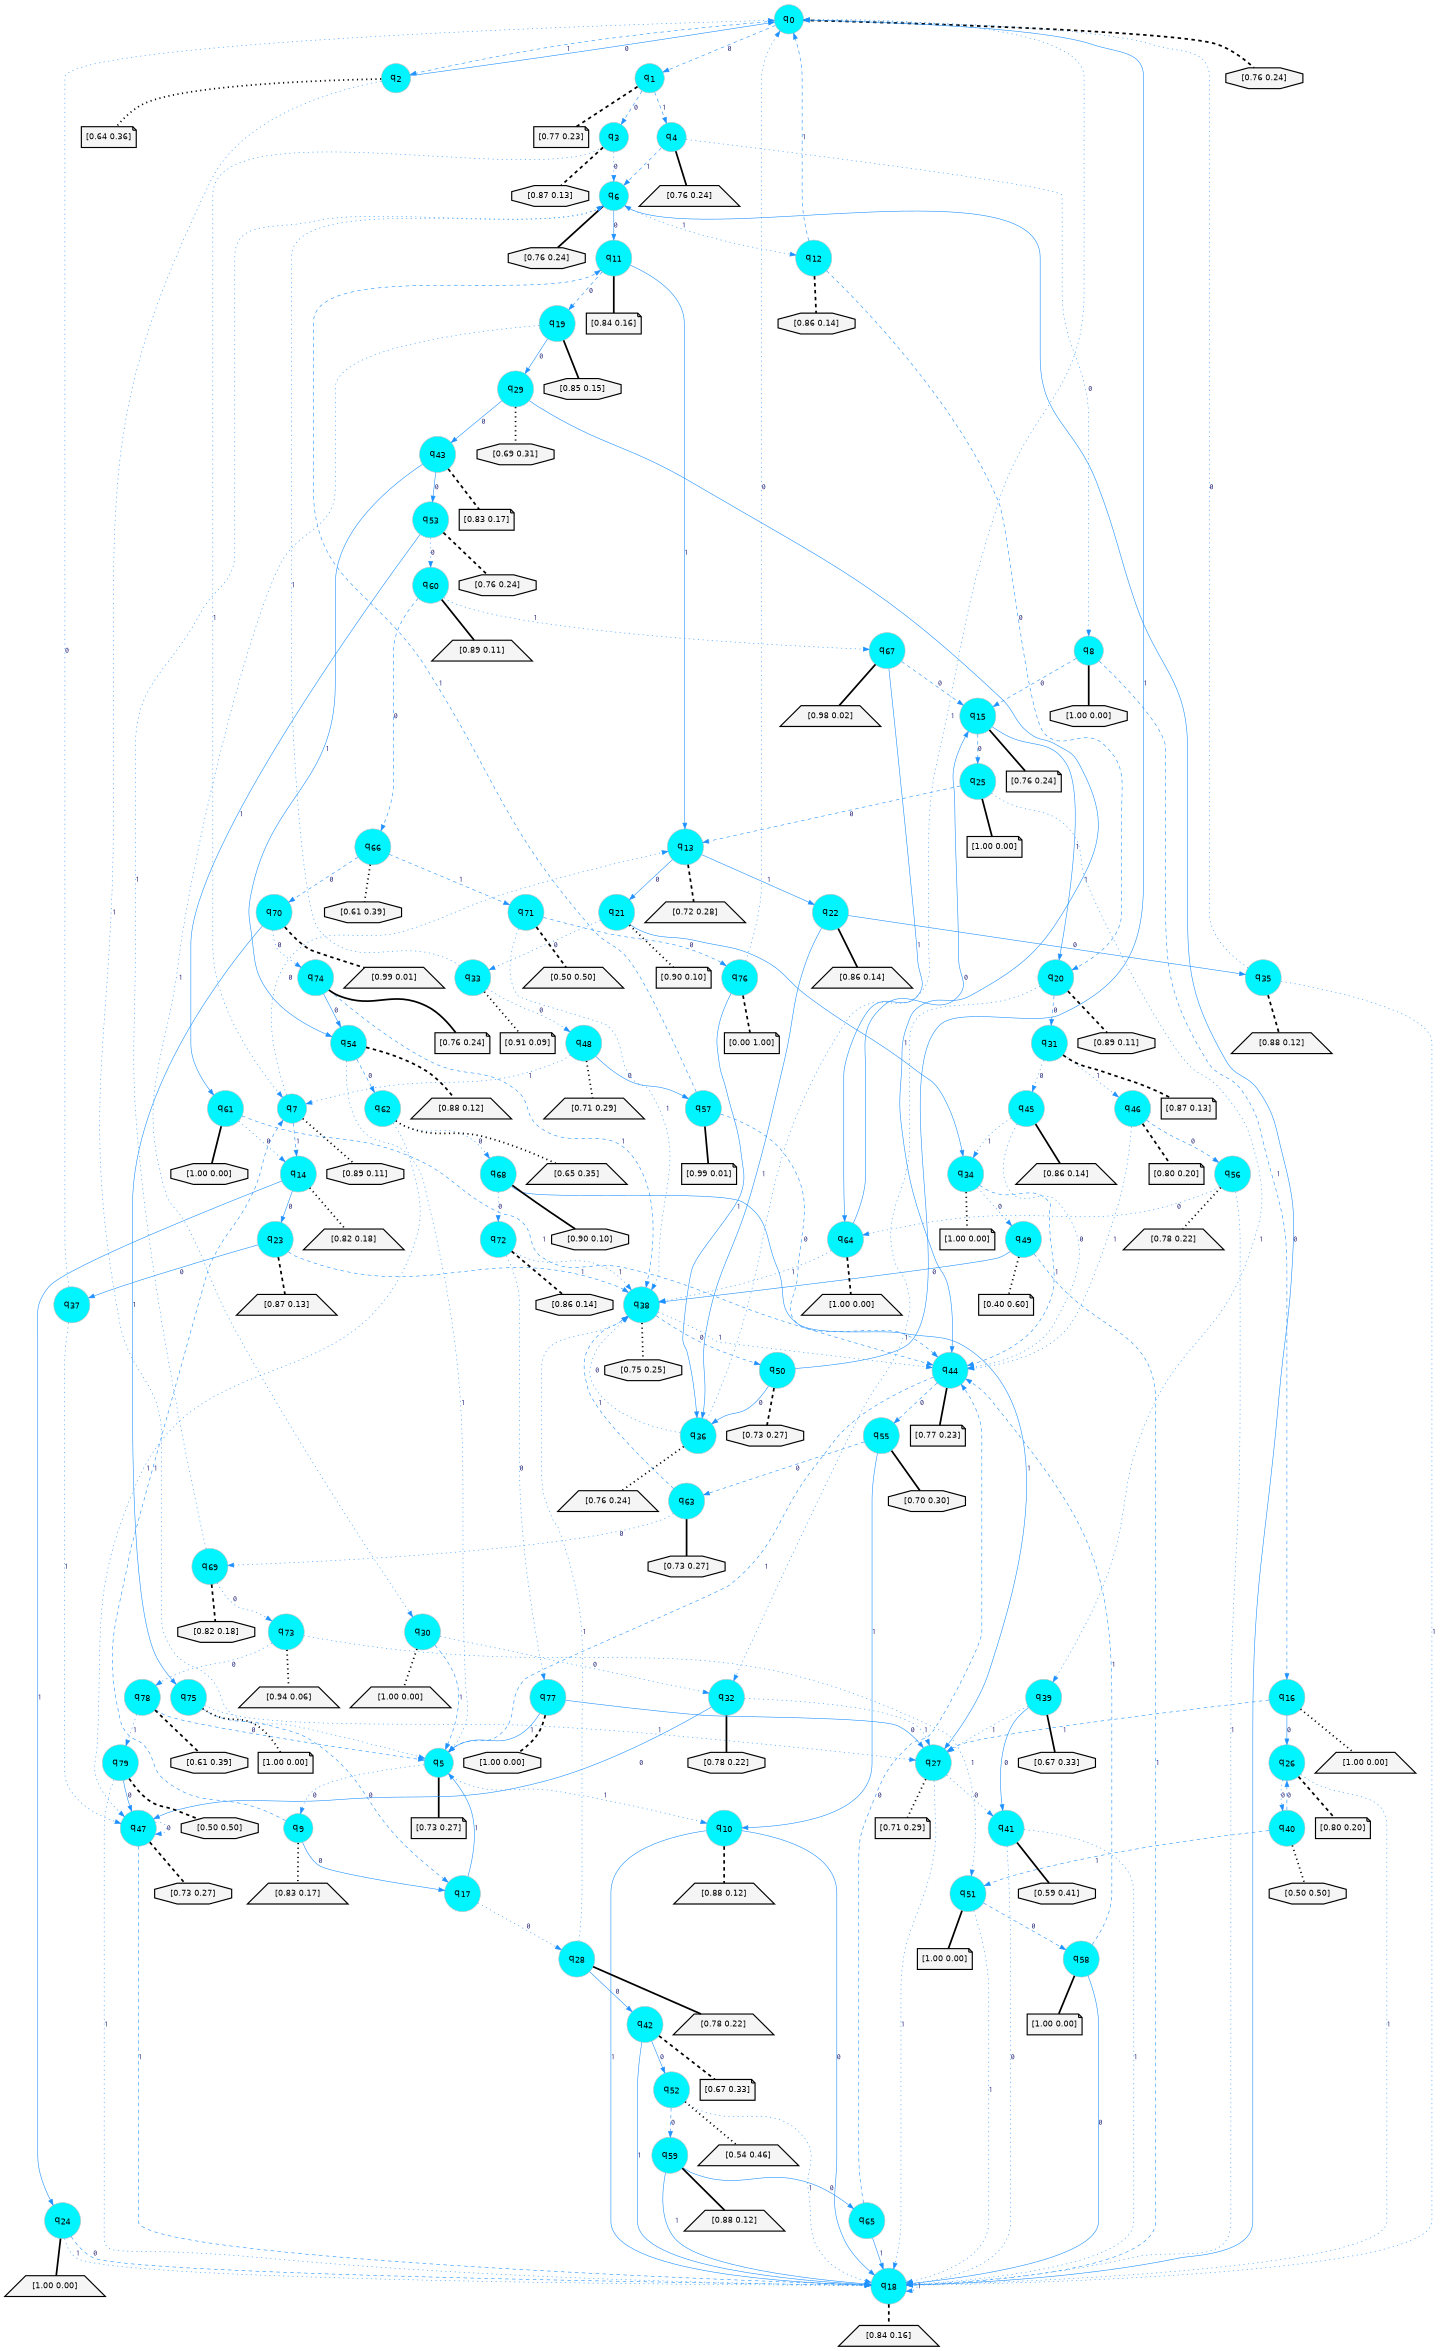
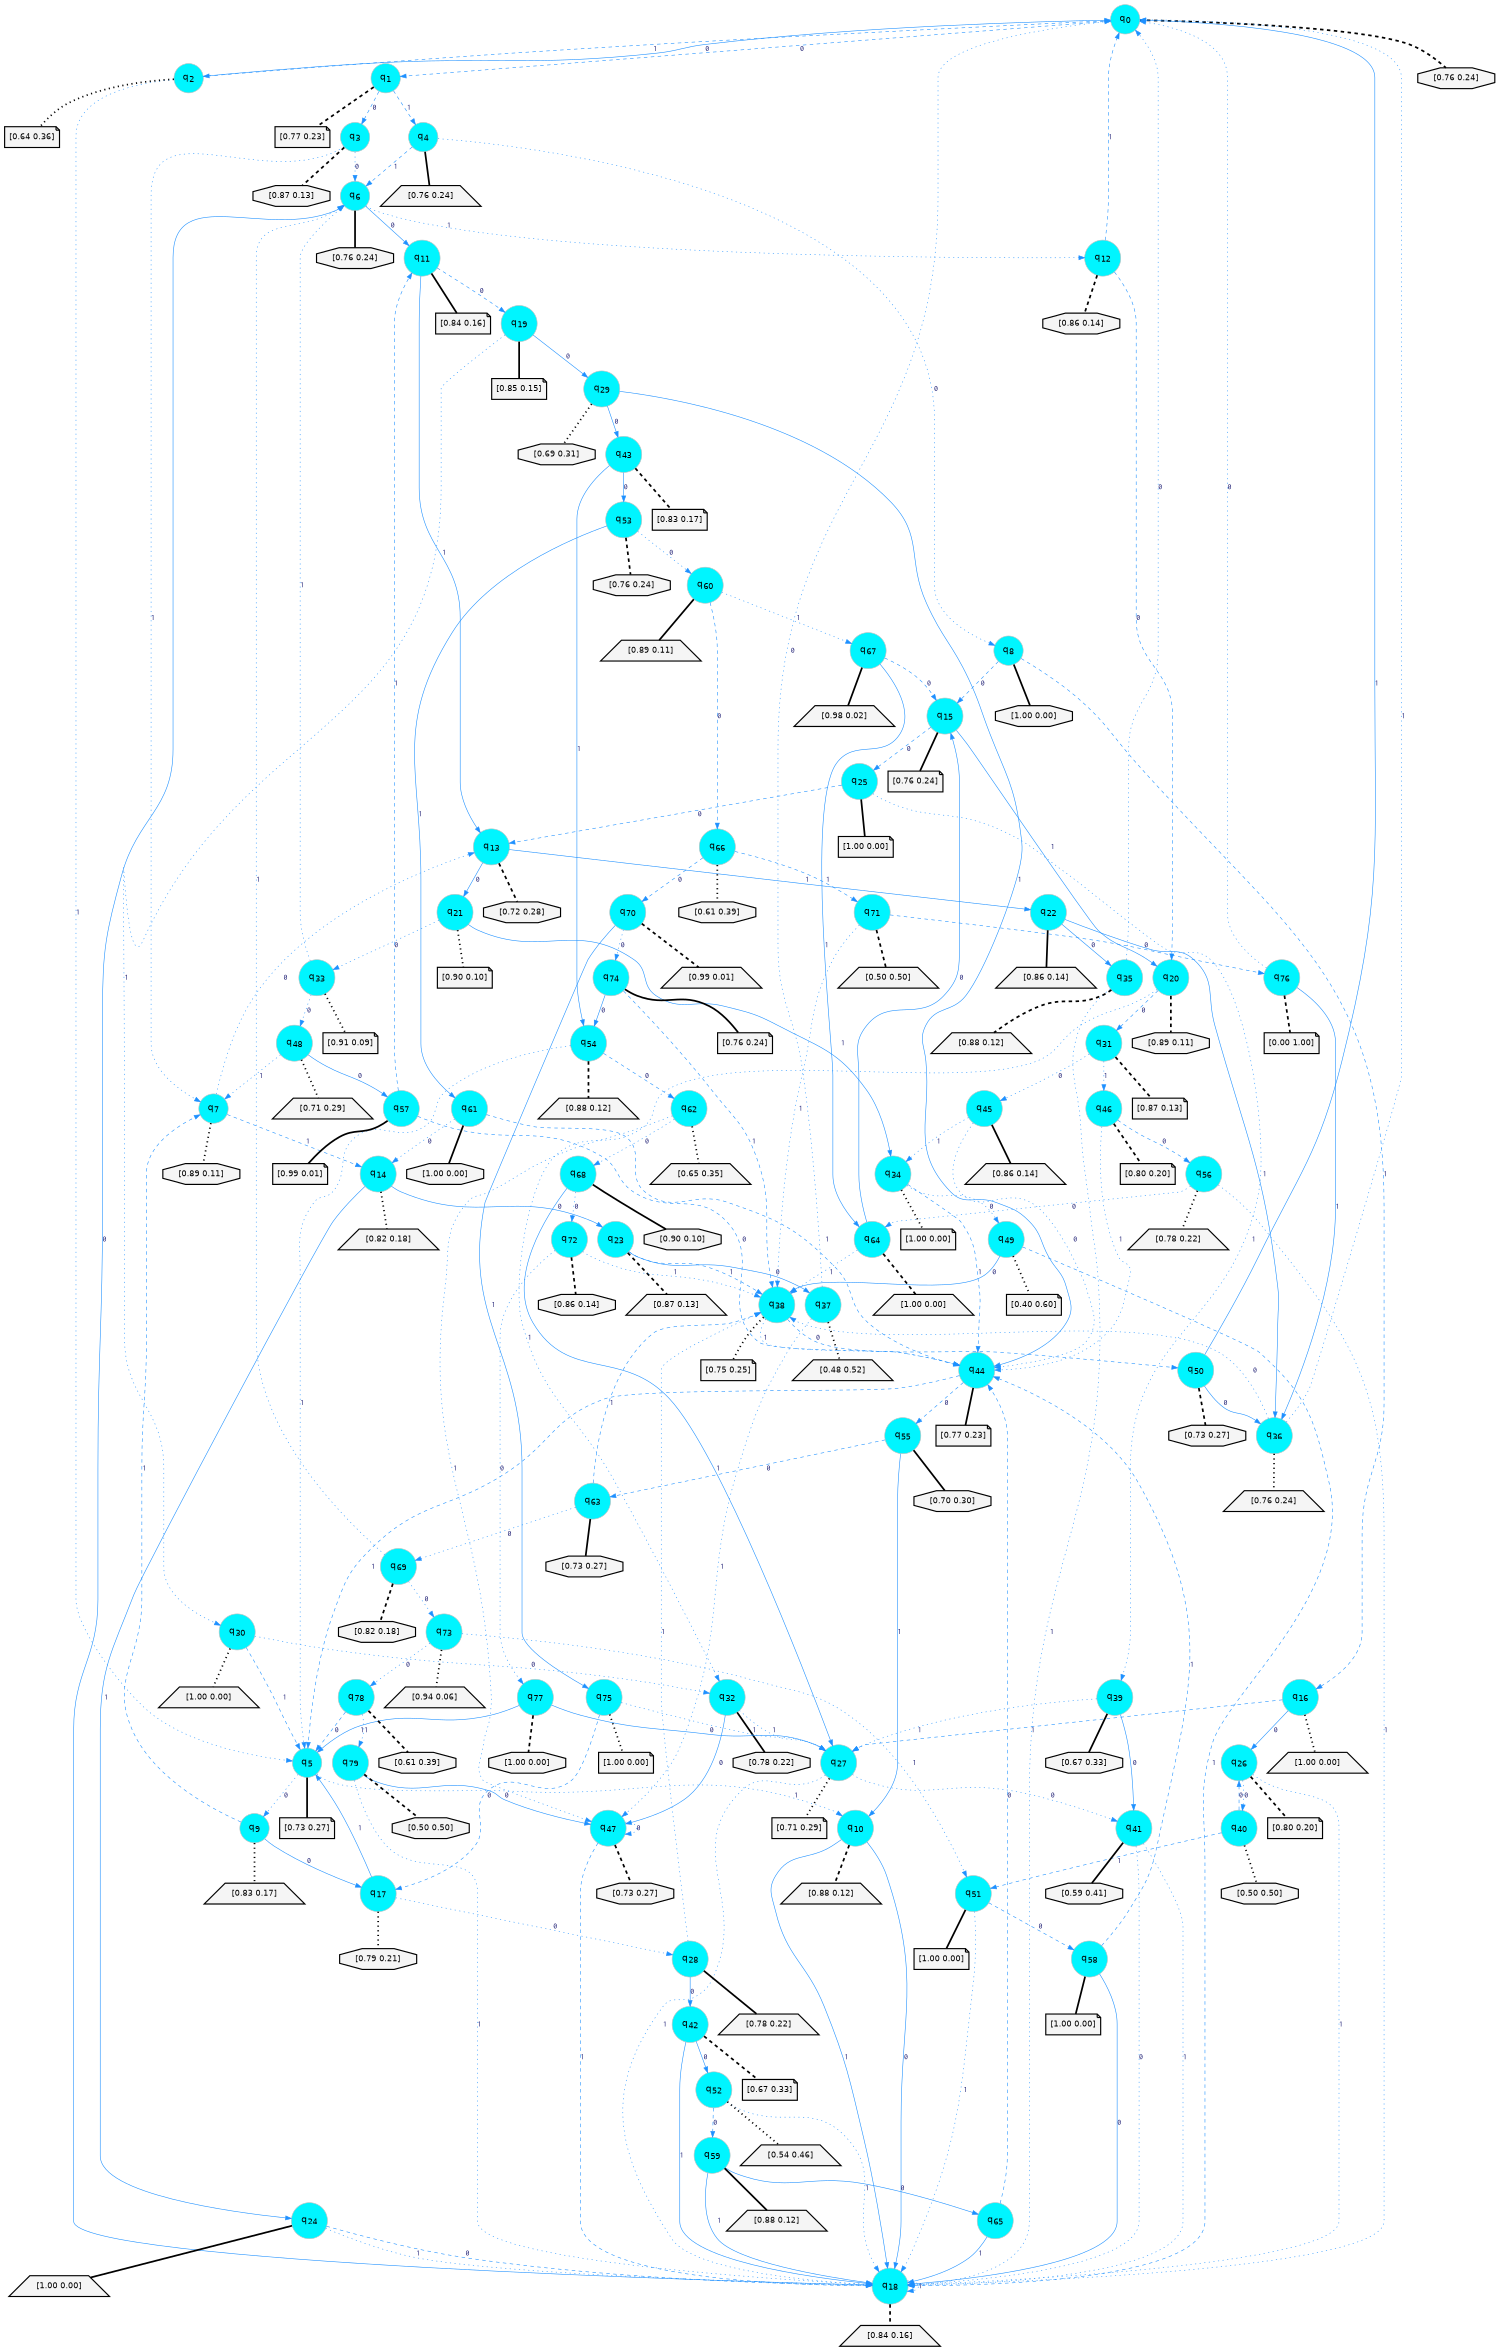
(583, 389) -> (519, 389)
(695, 912) -> (522, 912)
(643, 1370) -> (728, 1370)
none -> (843, 1370)
none -> (378, 1959)
